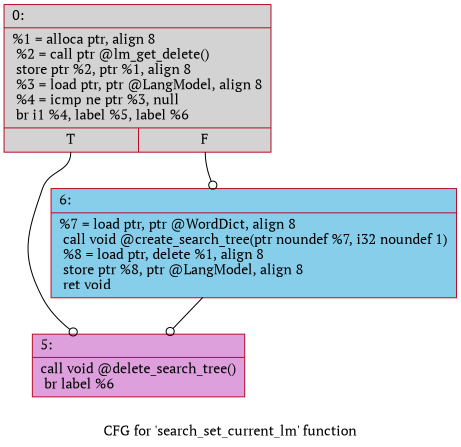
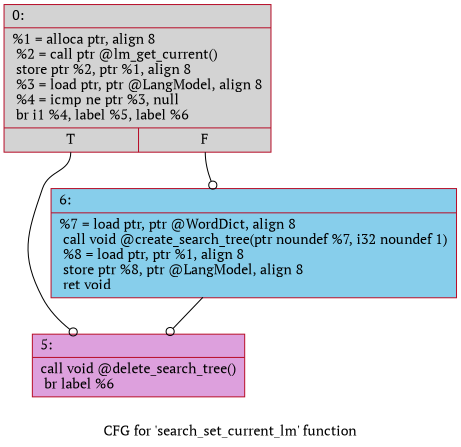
(111, 55) -> (115, 55)
(162, 255) -> (152, 255)
